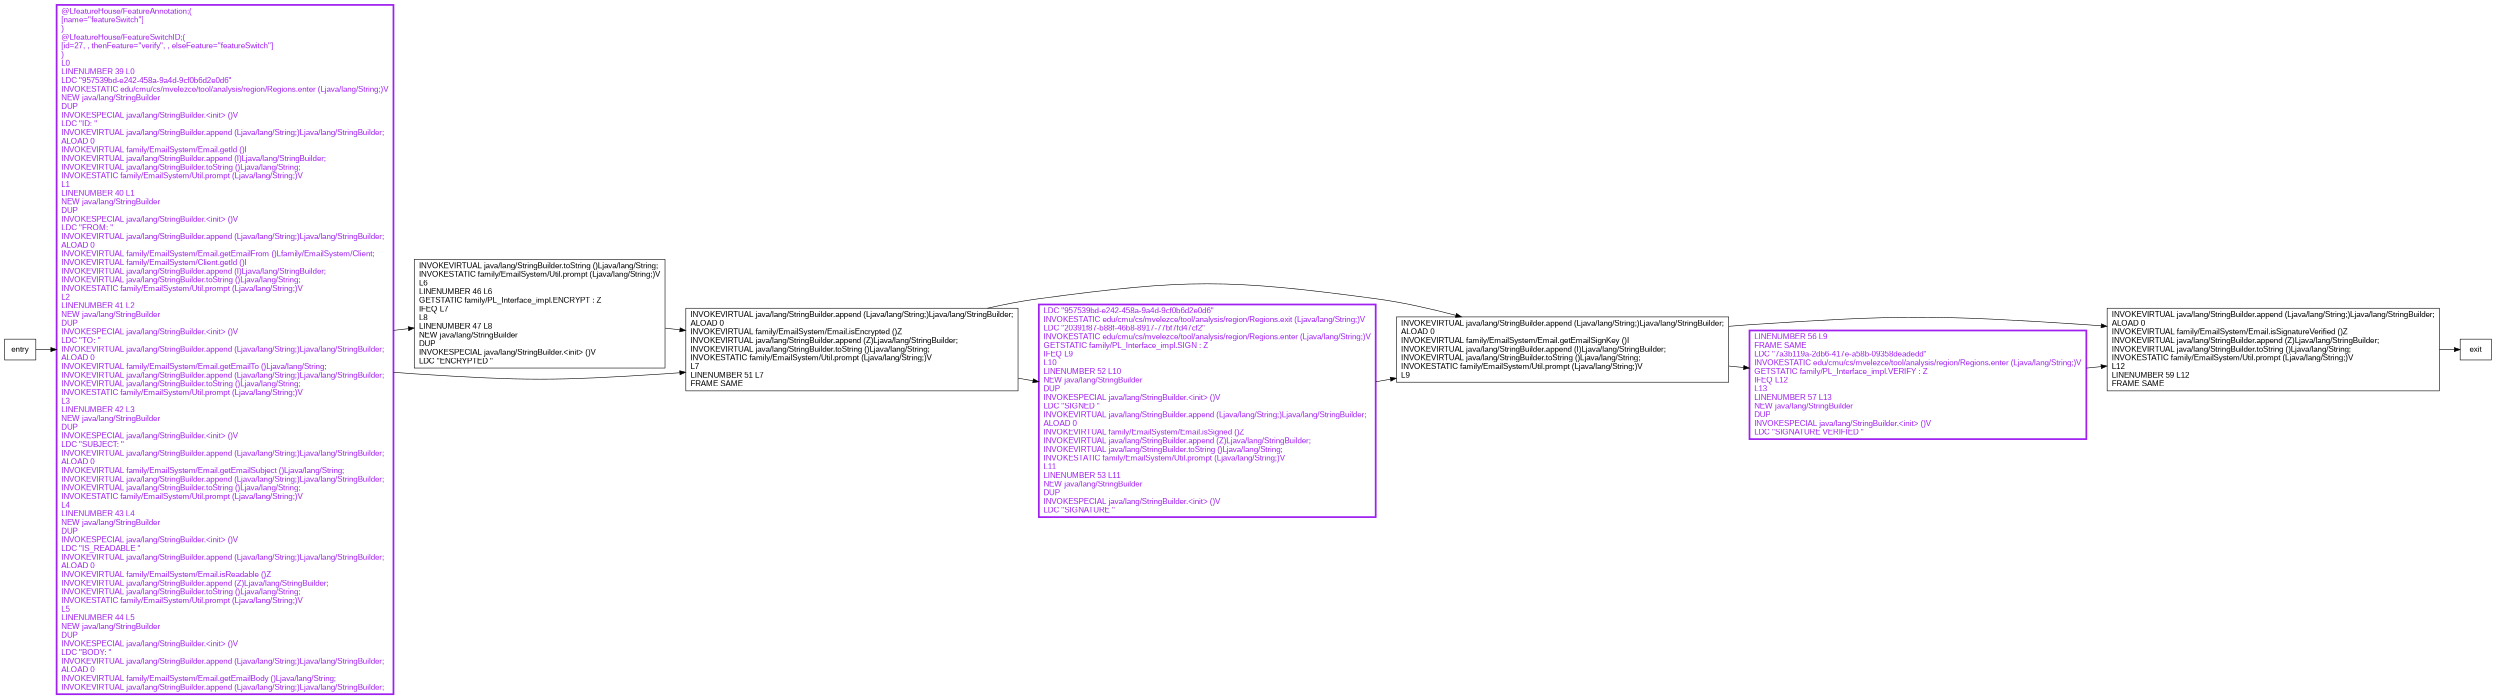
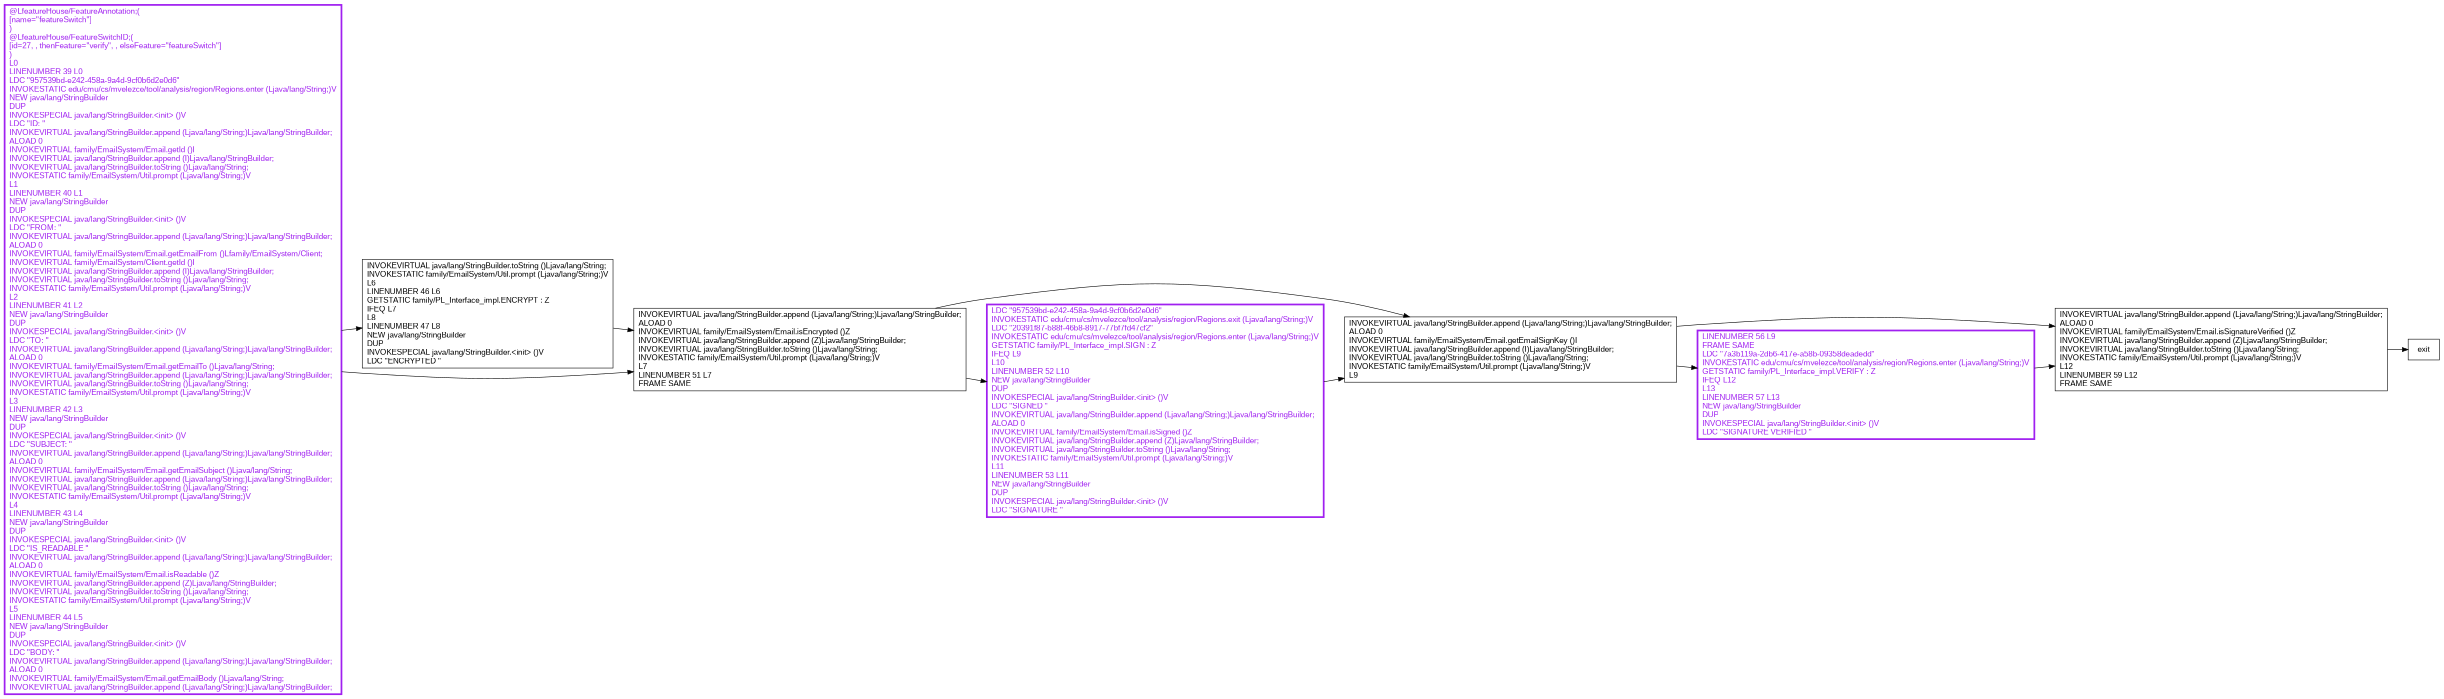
(20, 350) -> none
